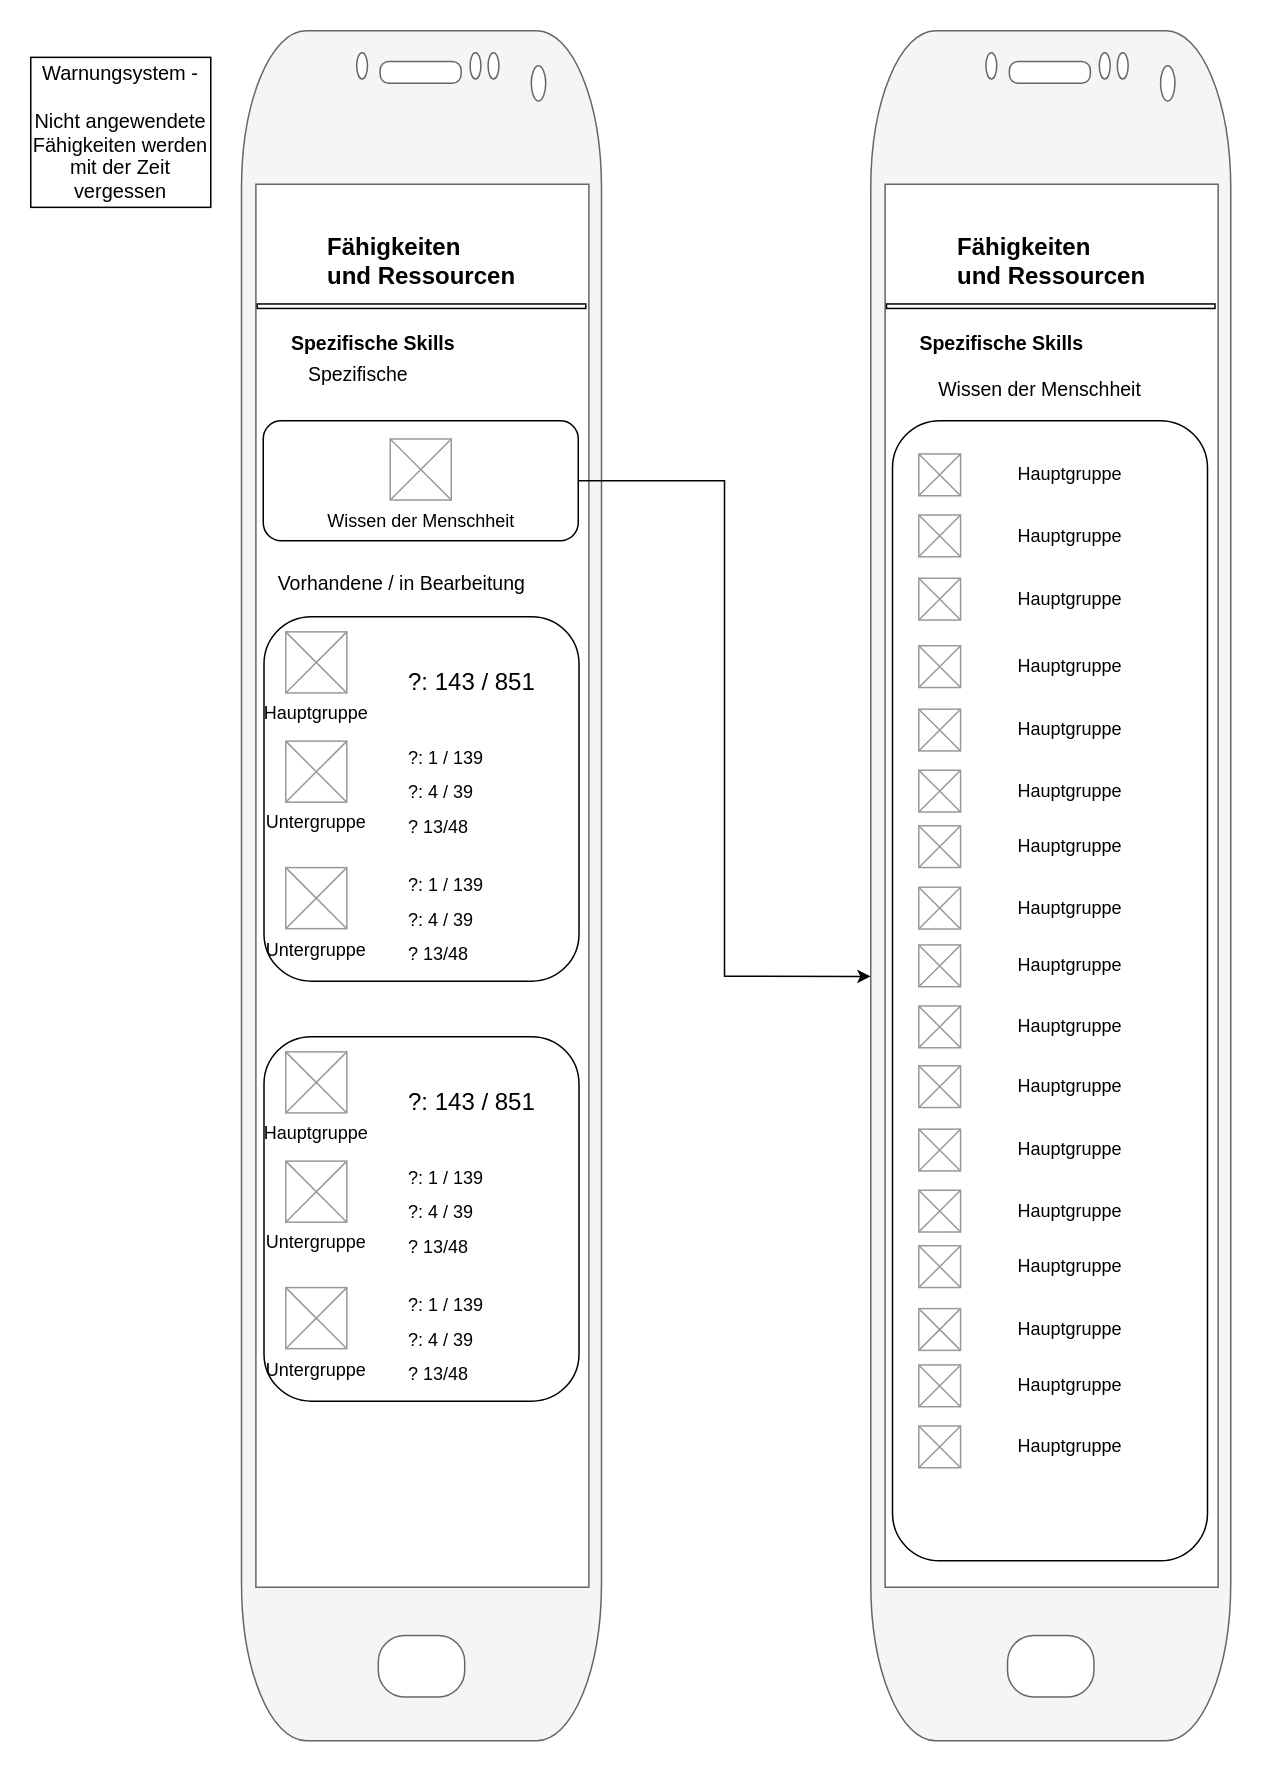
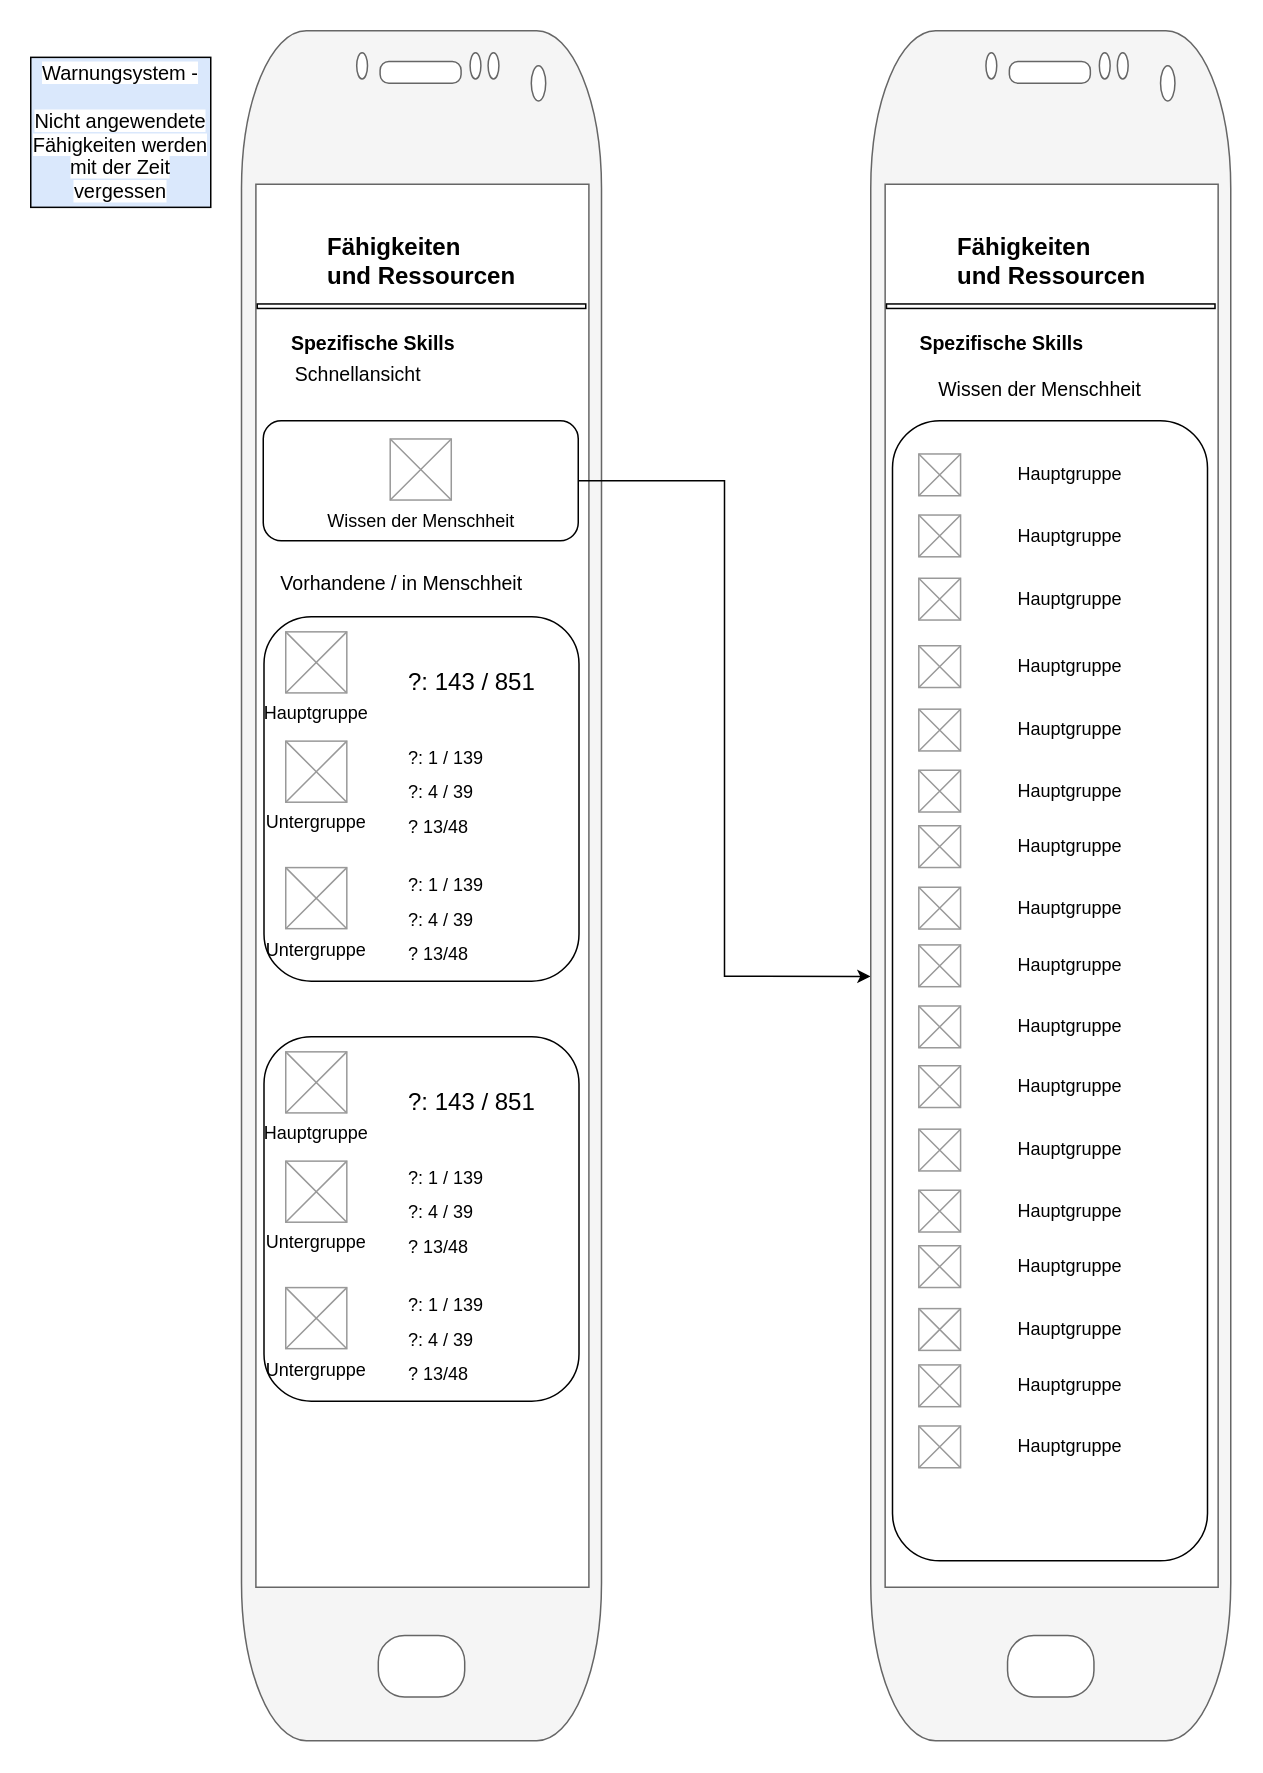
(121, 132) -> (121, 132)
(359, 374) -> (359, 374)
(402, 583) -> (402, 583)
